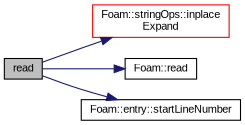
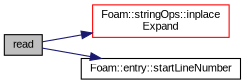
(161, 69) -> none
